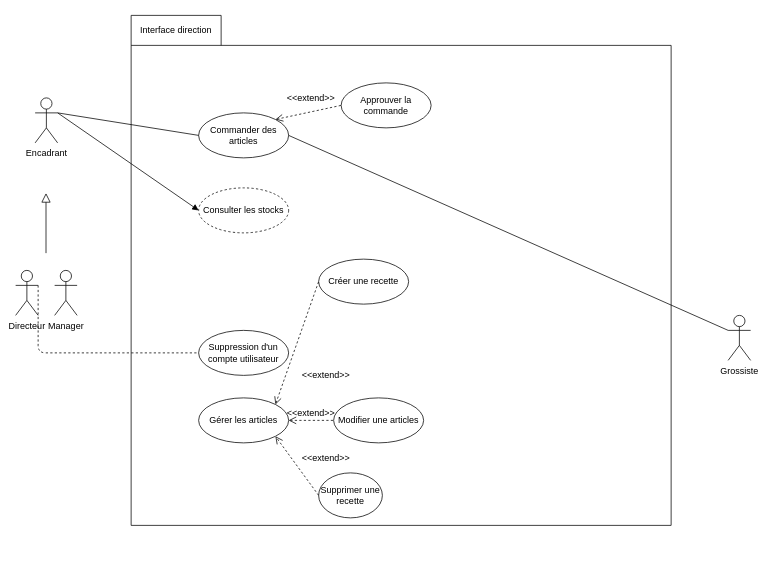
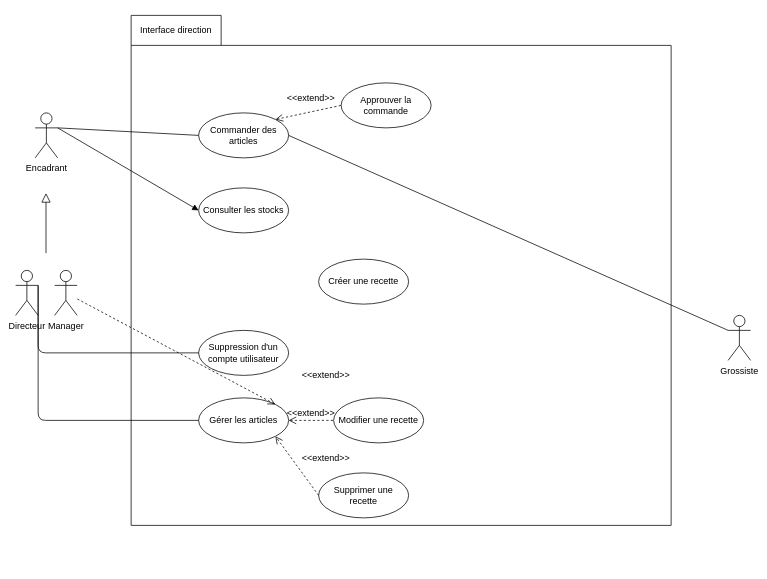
(46, 120) -> (46, 135)
(243, 210) -> (243, 210)
(297, 342) -> (125, 325)
(118, 353) -> (118, 353)
none -> (86, 420)
(378, 420) -> (378, 420)
(350, 495) -> (363, 495)
